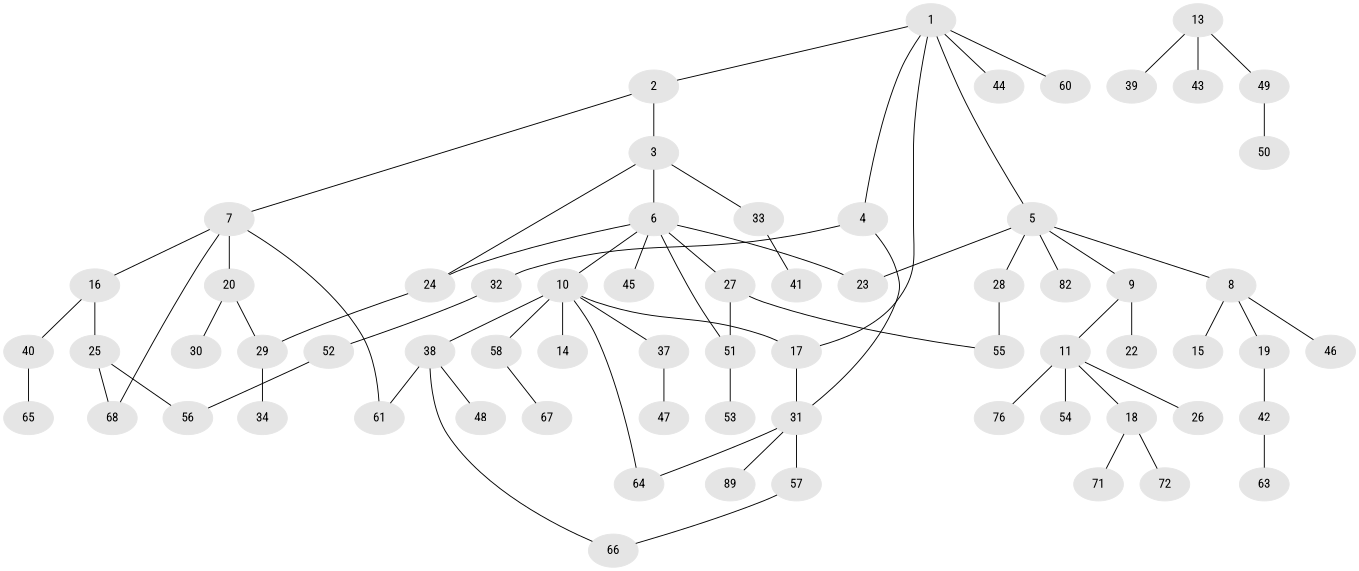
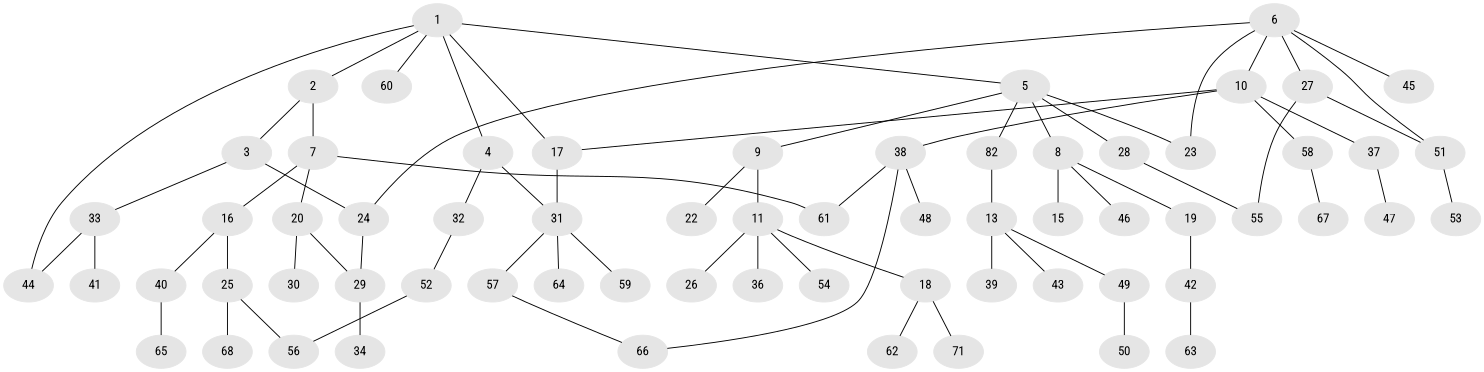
(654, 186) -> none
none -> (992, 186)
none -> (62, 252)
(167, 317) -> none
(563, 352) -> none
(614, 381) -> none
(999, 418) -> (758, 285)
(730, 484) -> (625, 285)
(1165, 484) -> (892, 352)
